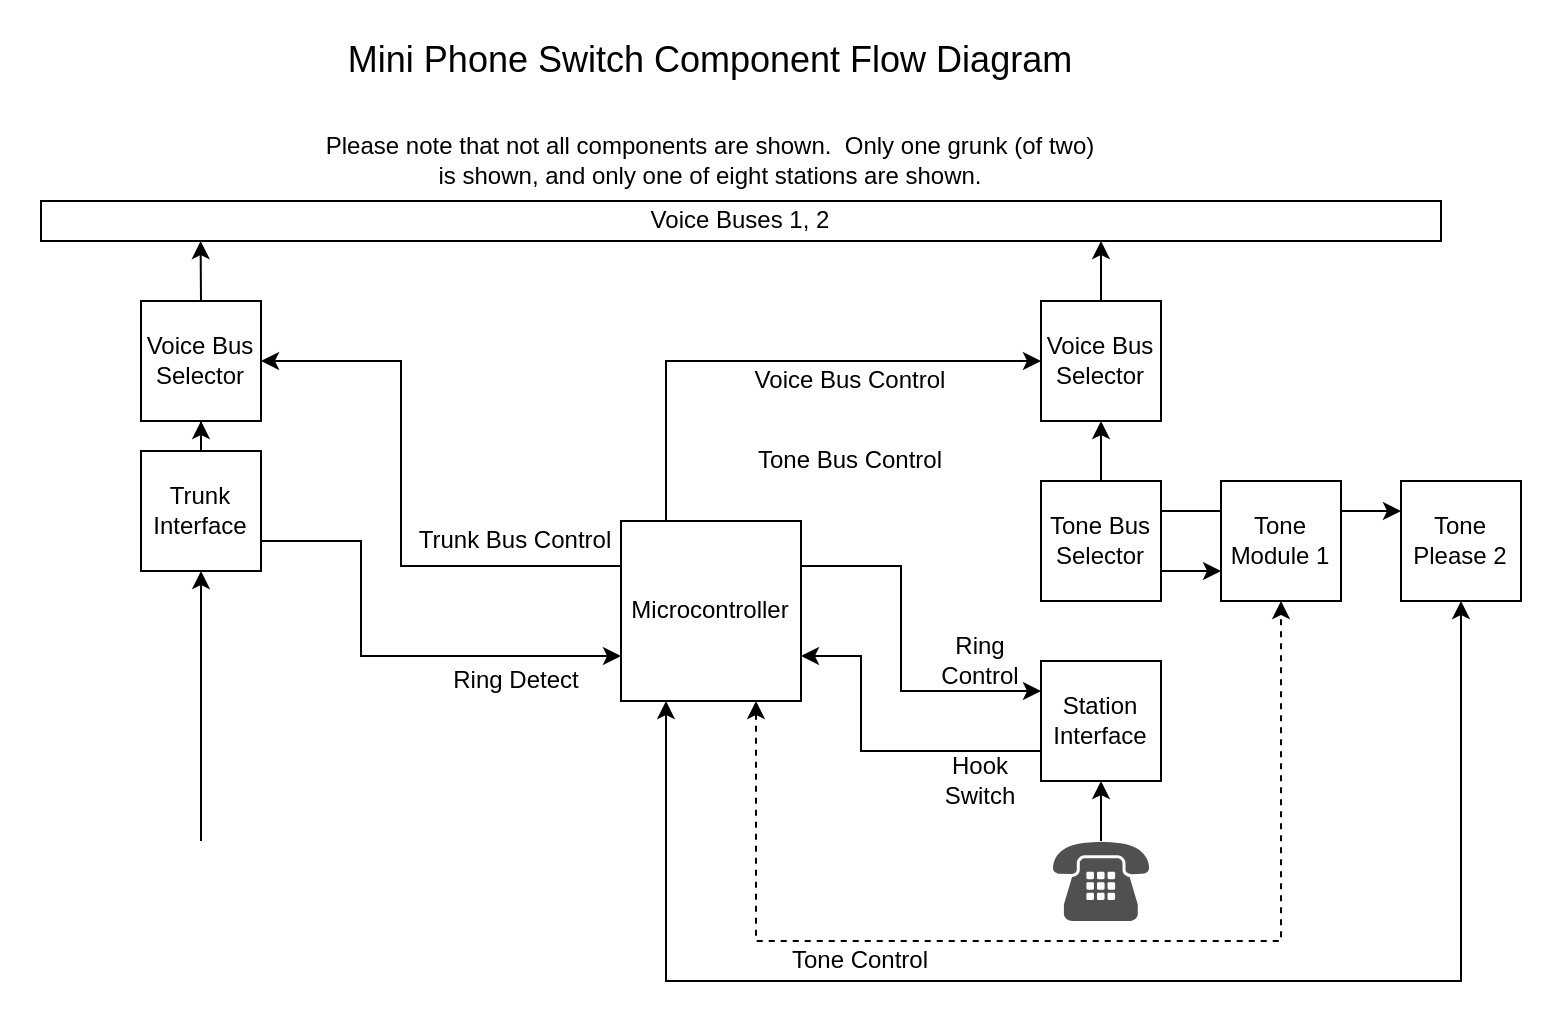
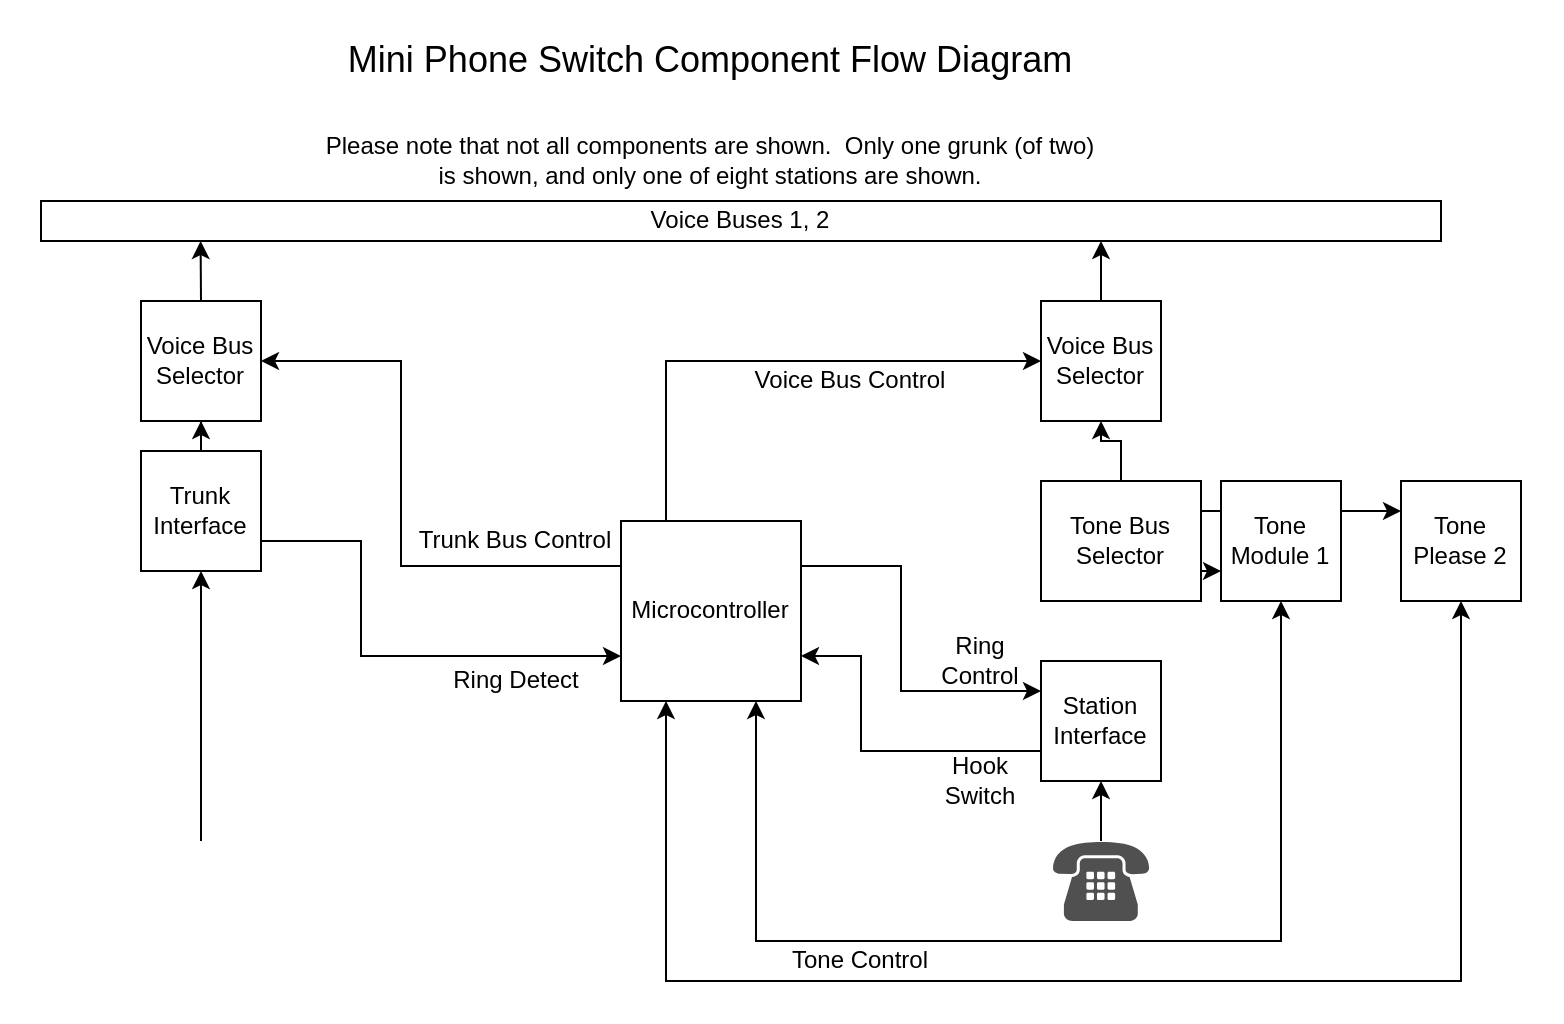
(851, 461) -> none
(1101, 541) -> (1121, 541)
(1070, 941) -> (1070, 941)
